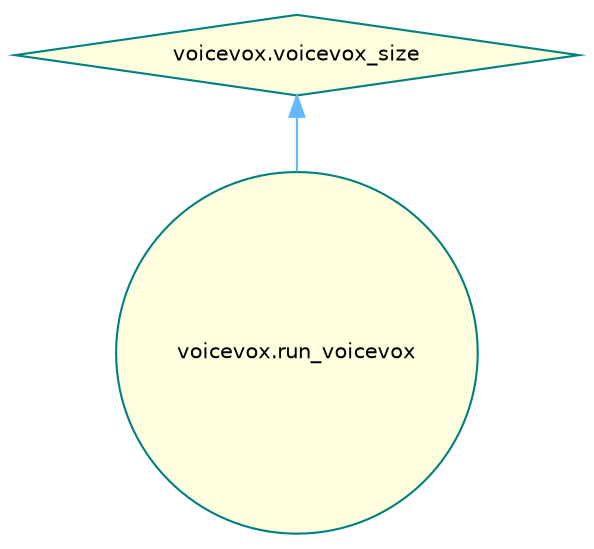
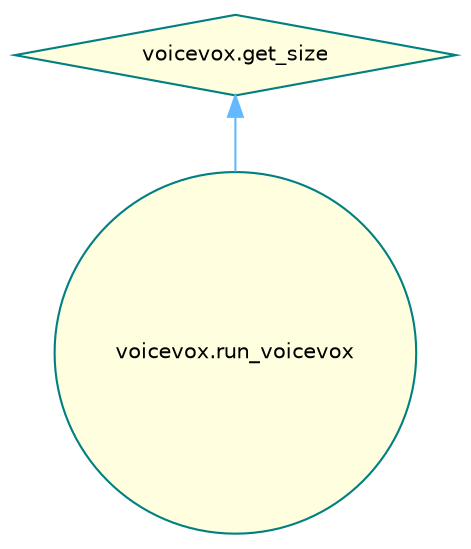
(297, 55) -> (235, 55)
